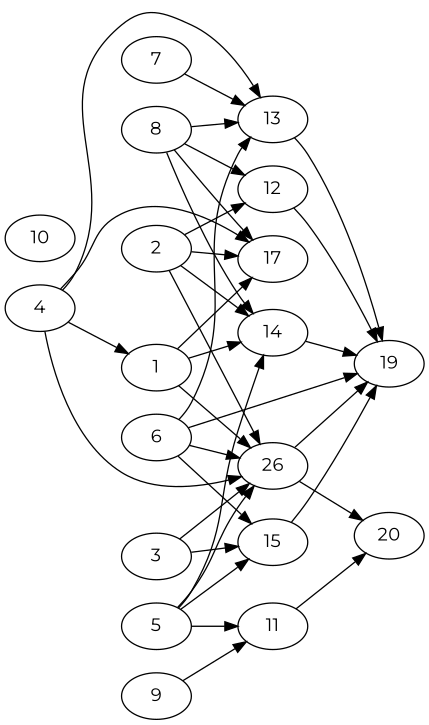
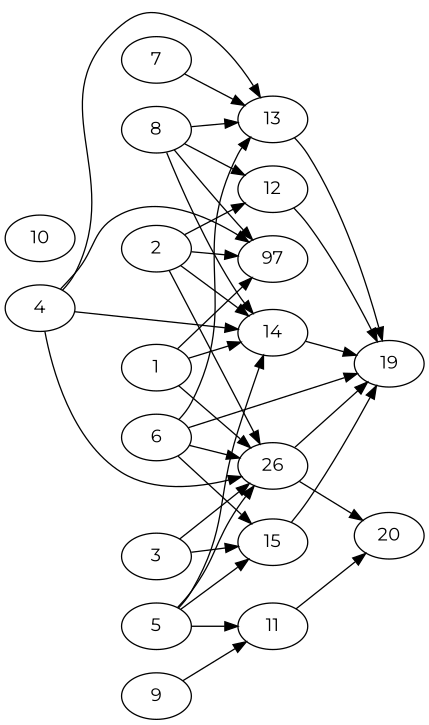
(273, 259) -> (273, 259)
(93, 335) -> (150, 320)
